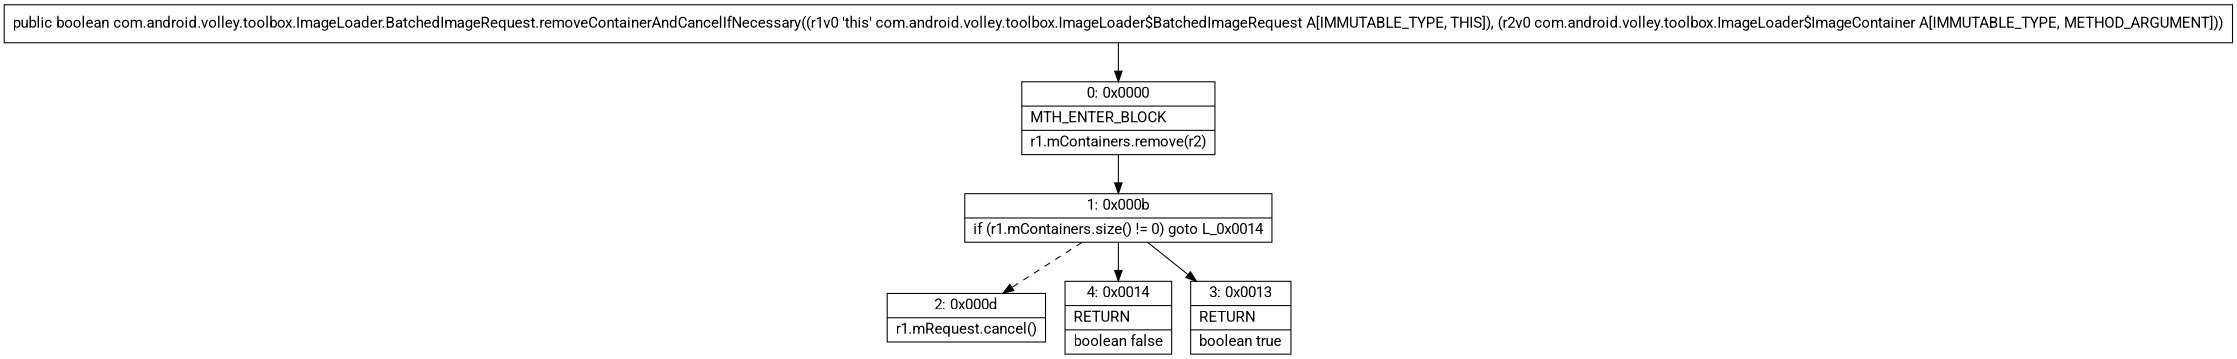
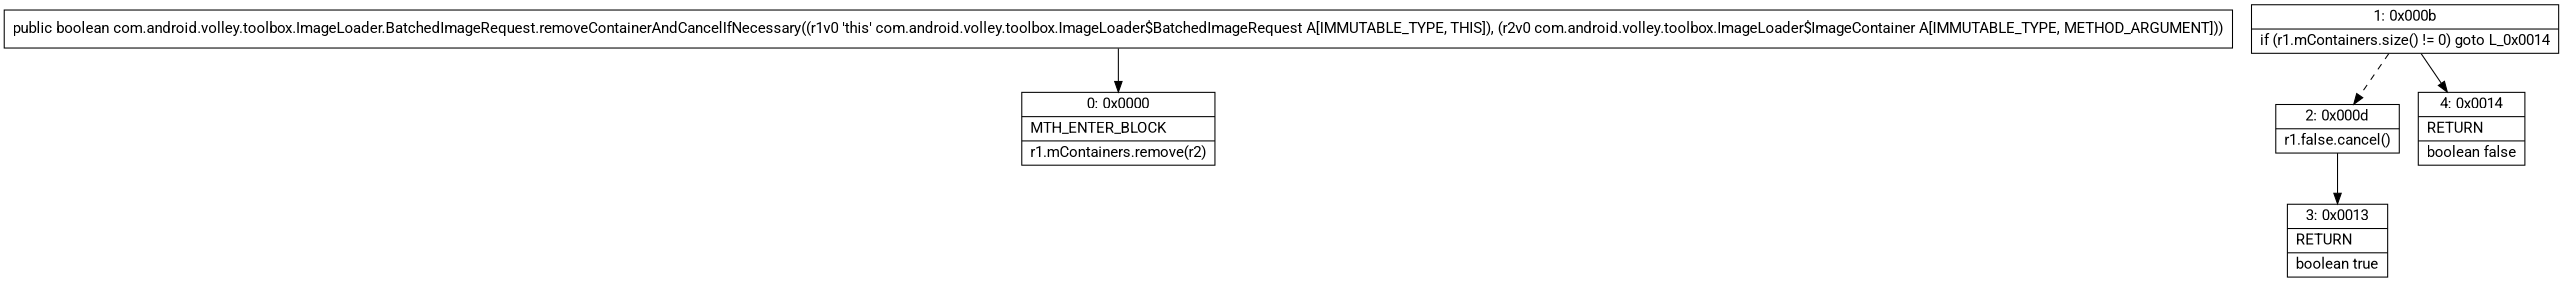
(1118, 169) -> none
(1168, 258) -> (2338, 173)
(966, 329) -> (2338, 140)
